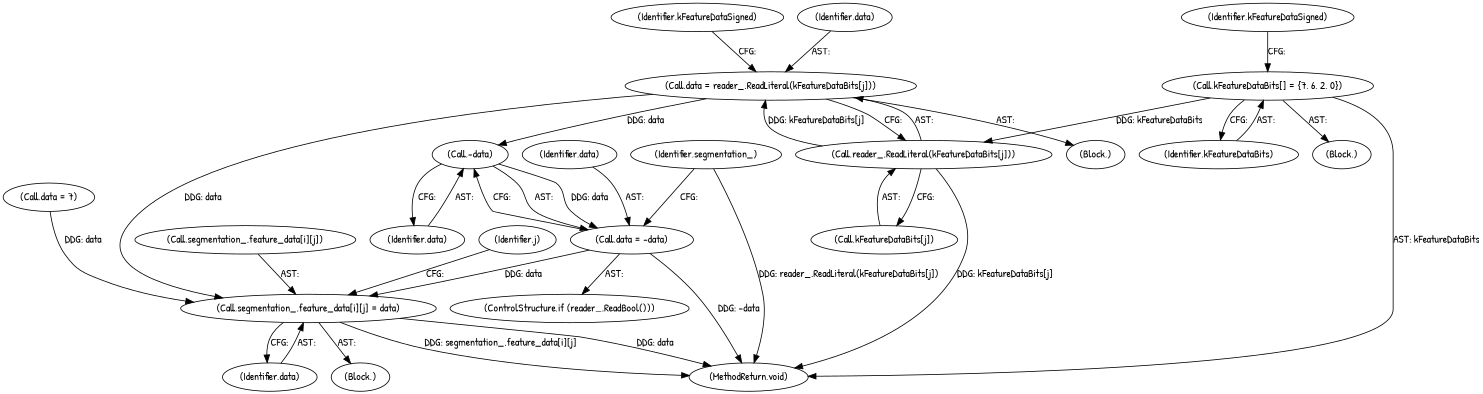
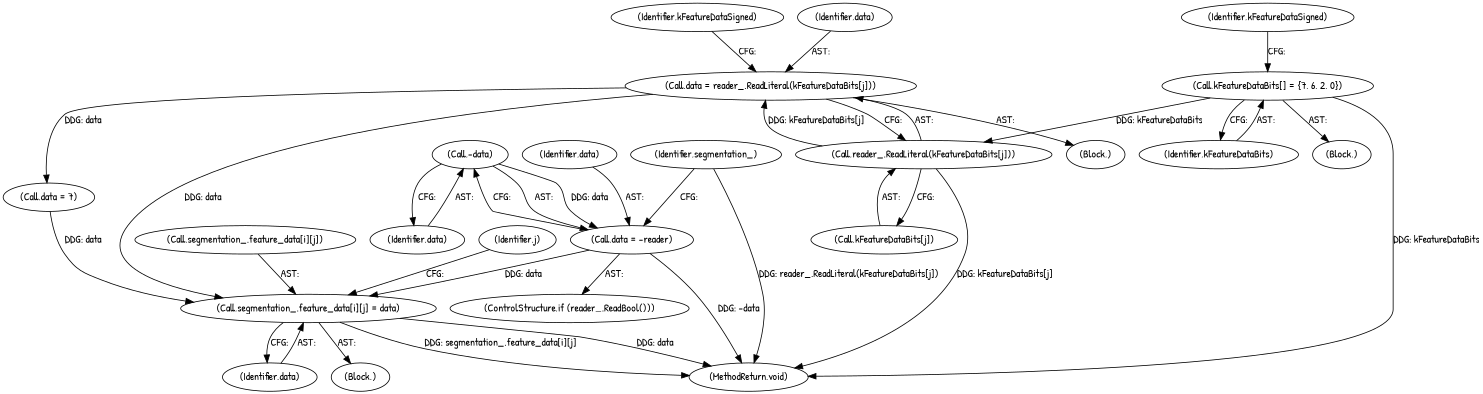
(606, 119) -> (312, 94)
(632, 240) -> (632, 240)
(1437, 240) -> (1437, 240)
